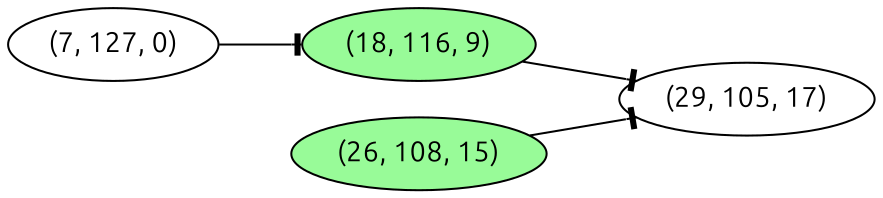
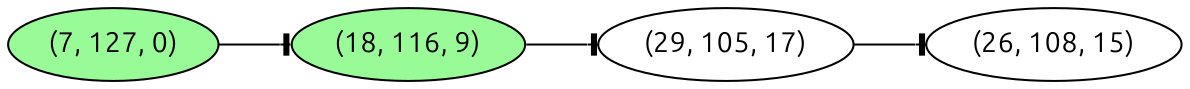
(113, 45) -> (113, 45)
(578, 127) -> (885, 45)
(419, 154) -> (1054, 45)
